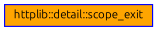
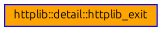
(79, 15) -> (81, 15)
